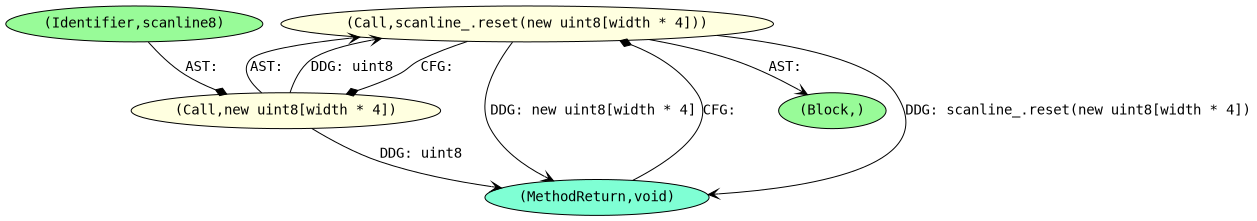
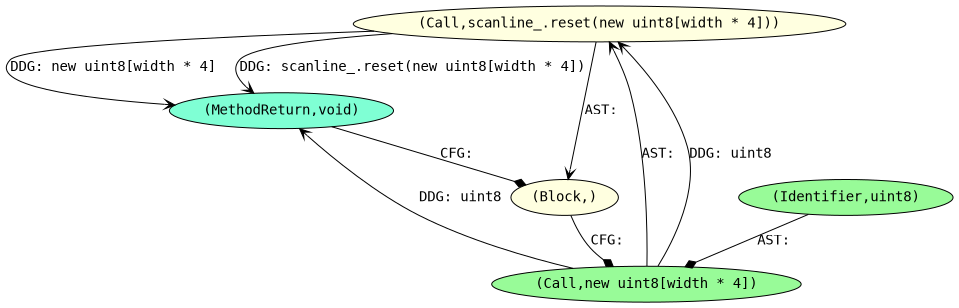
(134, 24) -> (846, 197)
(412, 65) -> (584, 240)
(286, 111) -> (646, 284)
(702, 111) -> (423, 154)
(832, 111) -> (565, 197)
